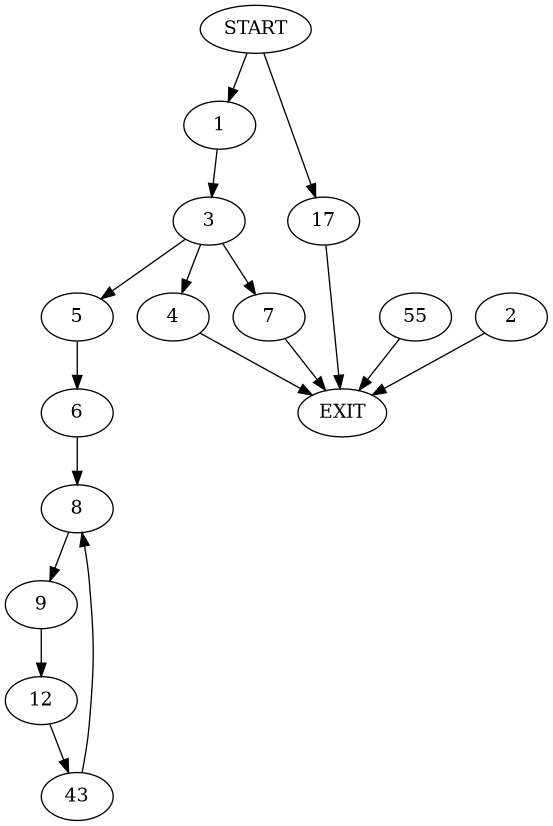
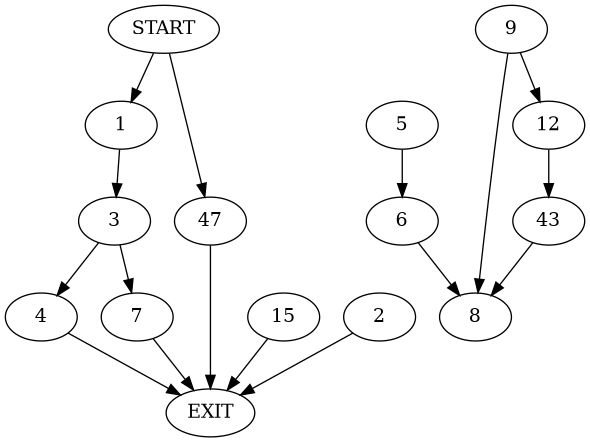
(324, 221) -> (210, 221)
(149, 265) -> none
(416, 317) -> (284, 317)
(62, 550) -> (493, 166)
